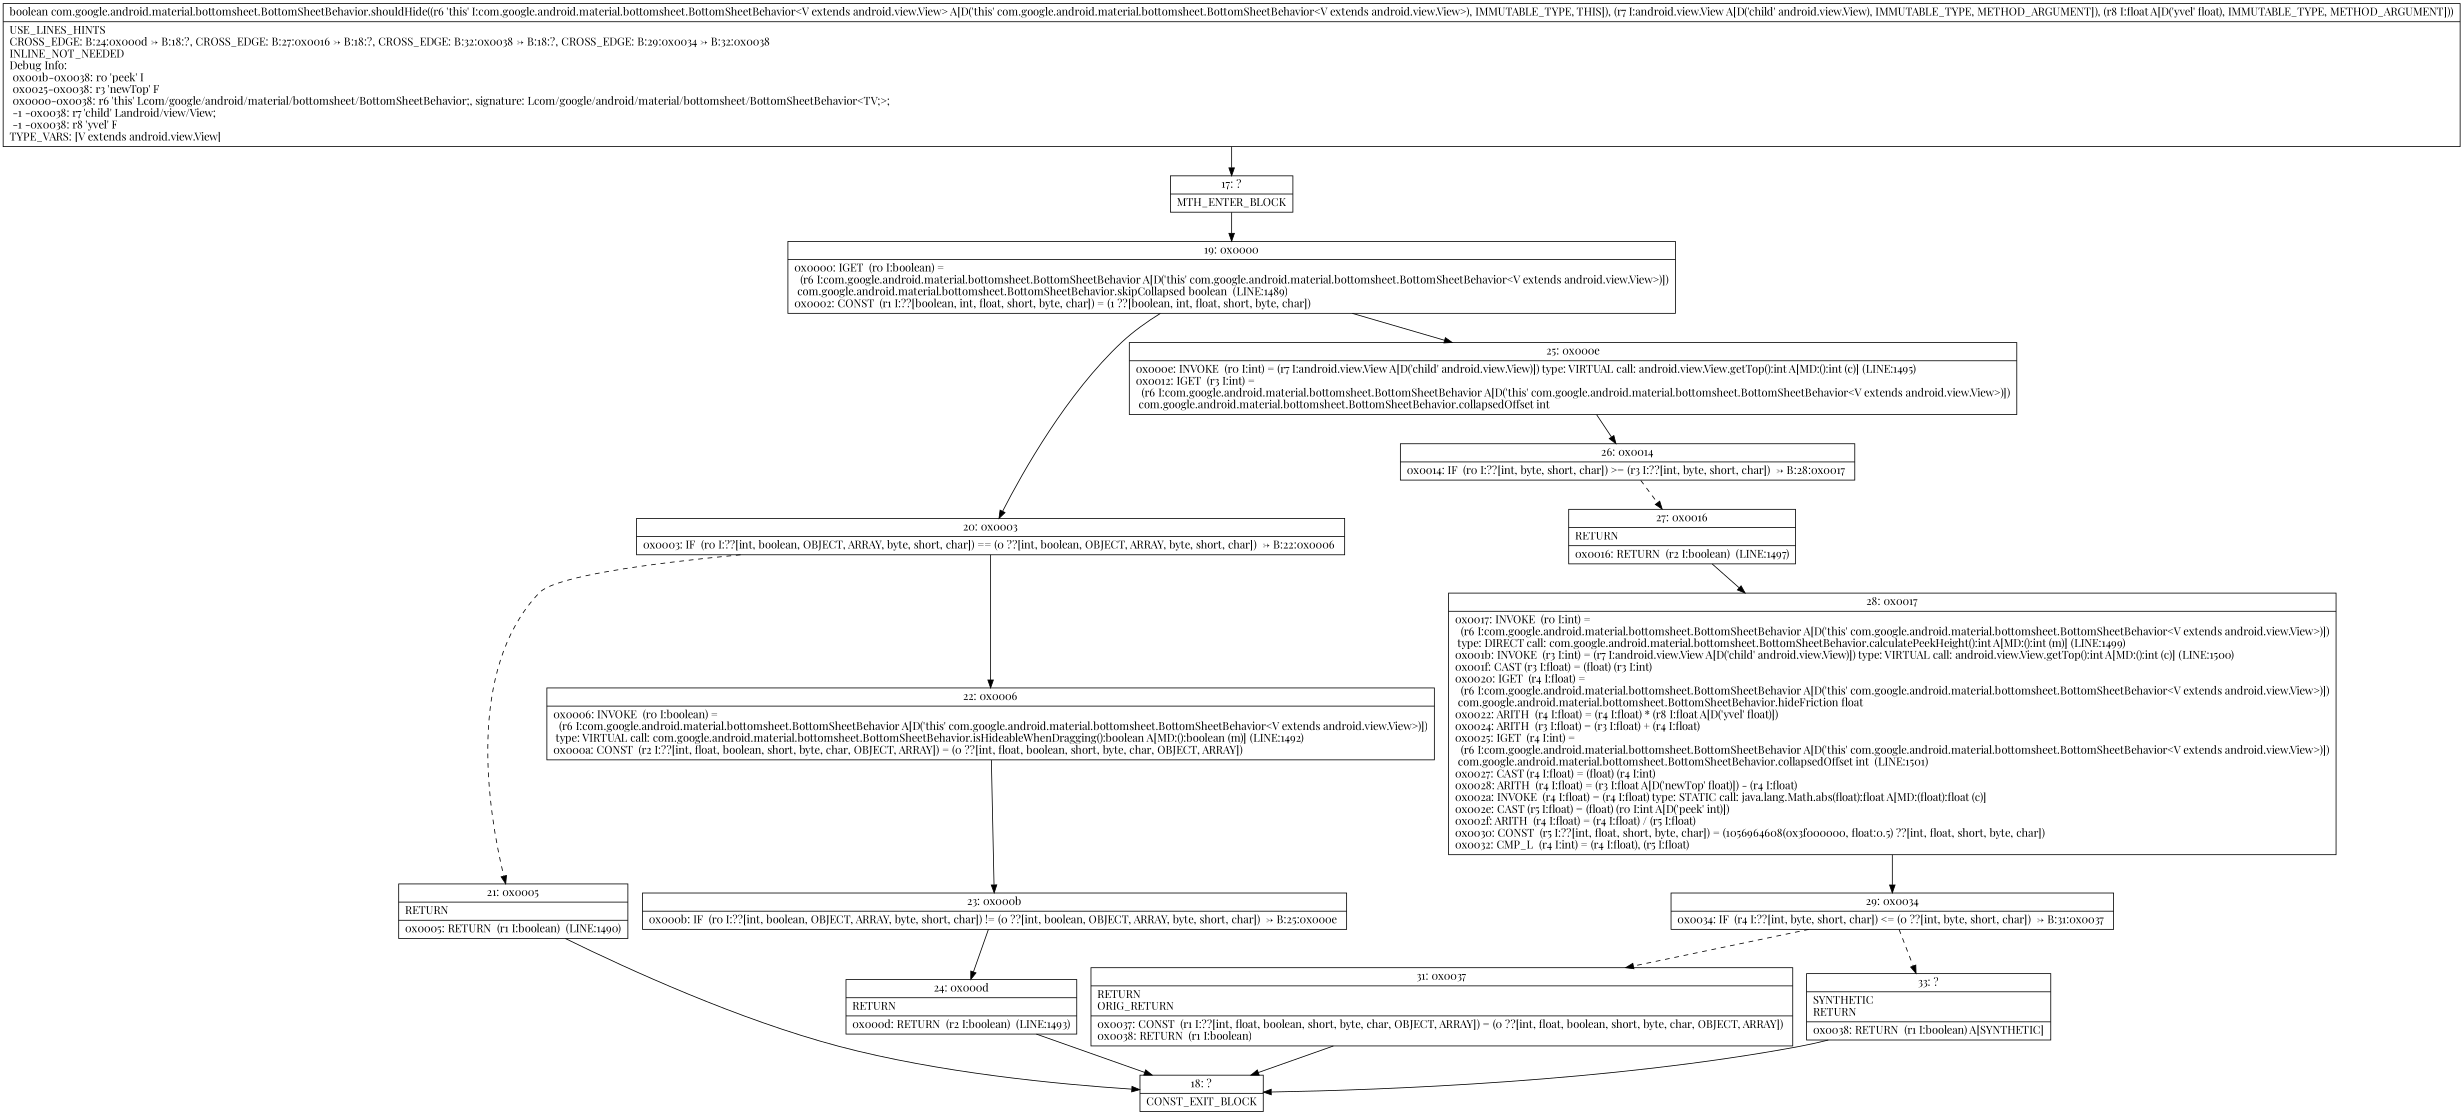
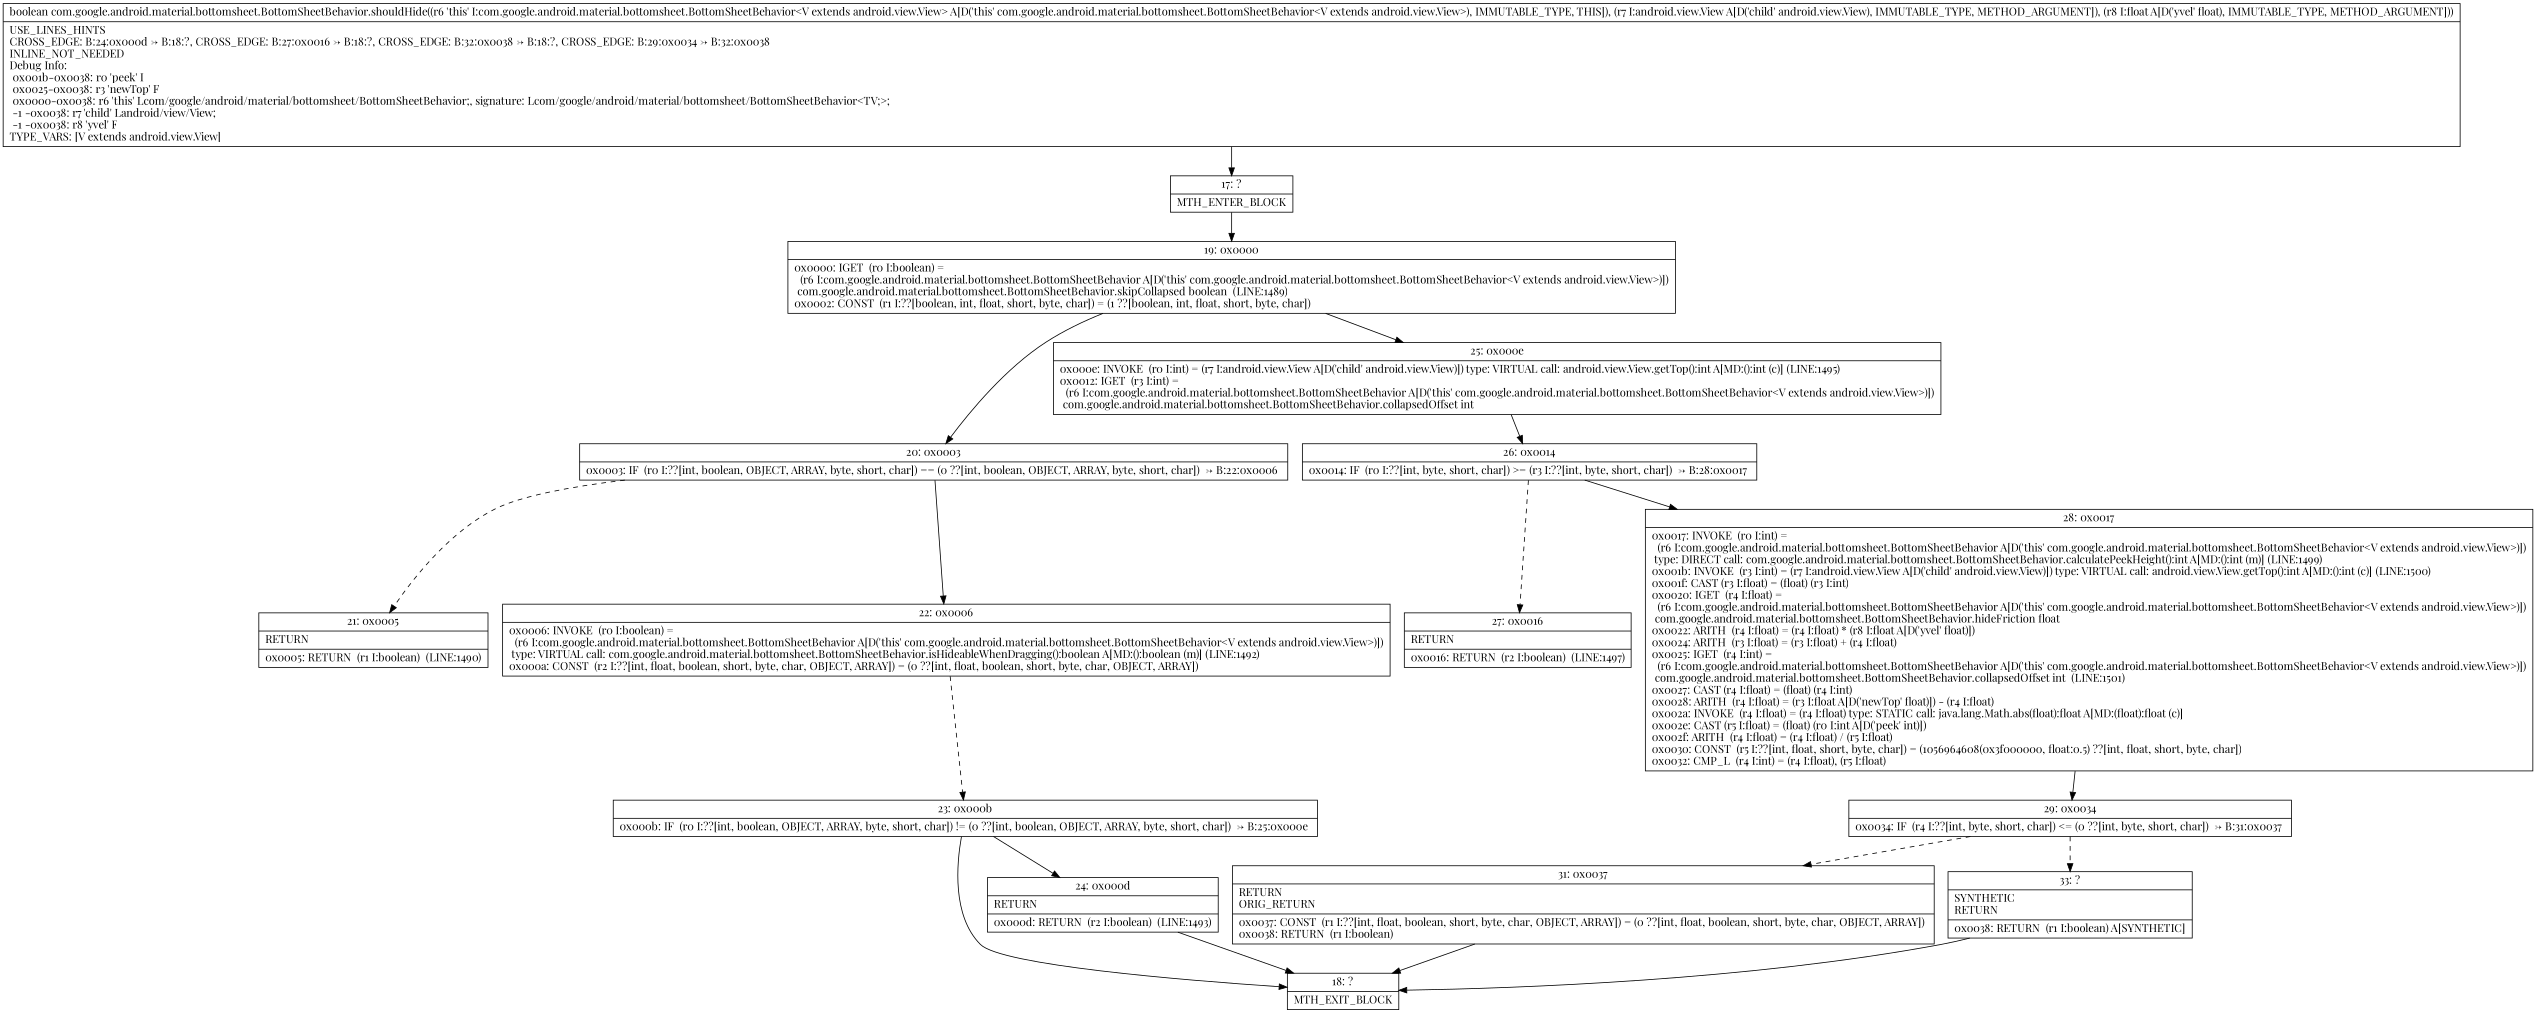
(1726, 576) -> (1627, 494)
(993, 822) -> (956, 734)
(840, 1047) -> (1072, 967)
(1202, 1102) -> (1343, 1000)
